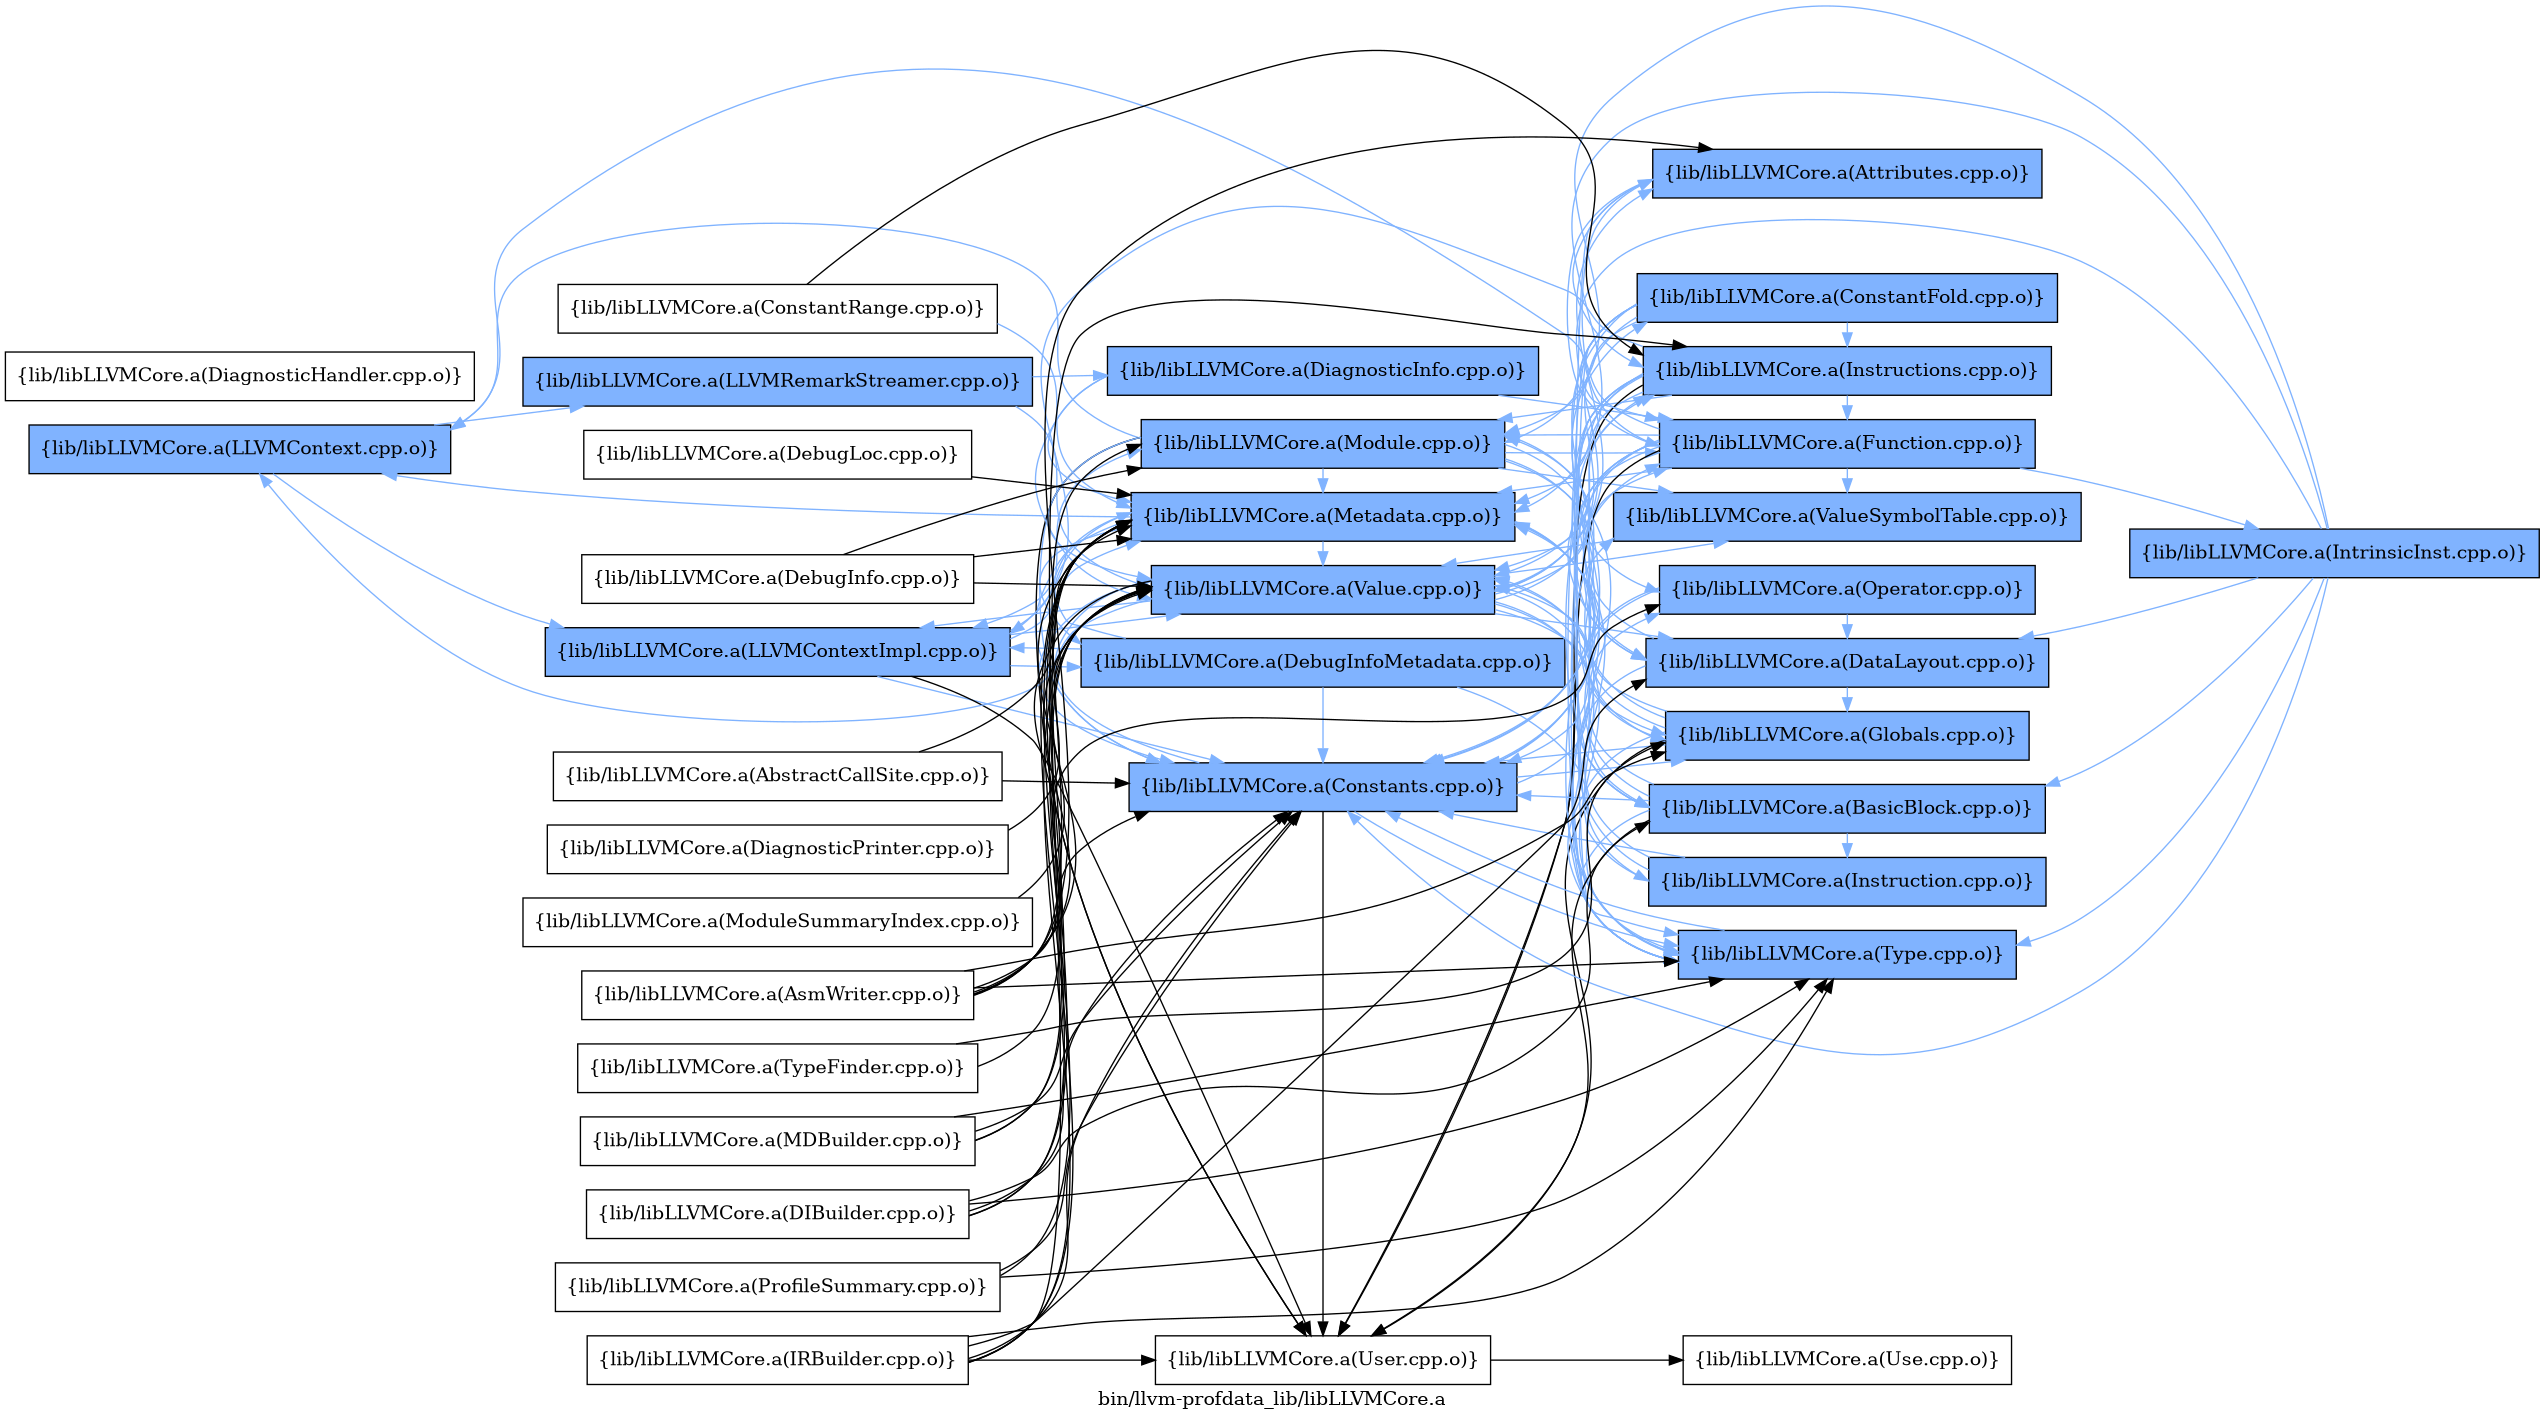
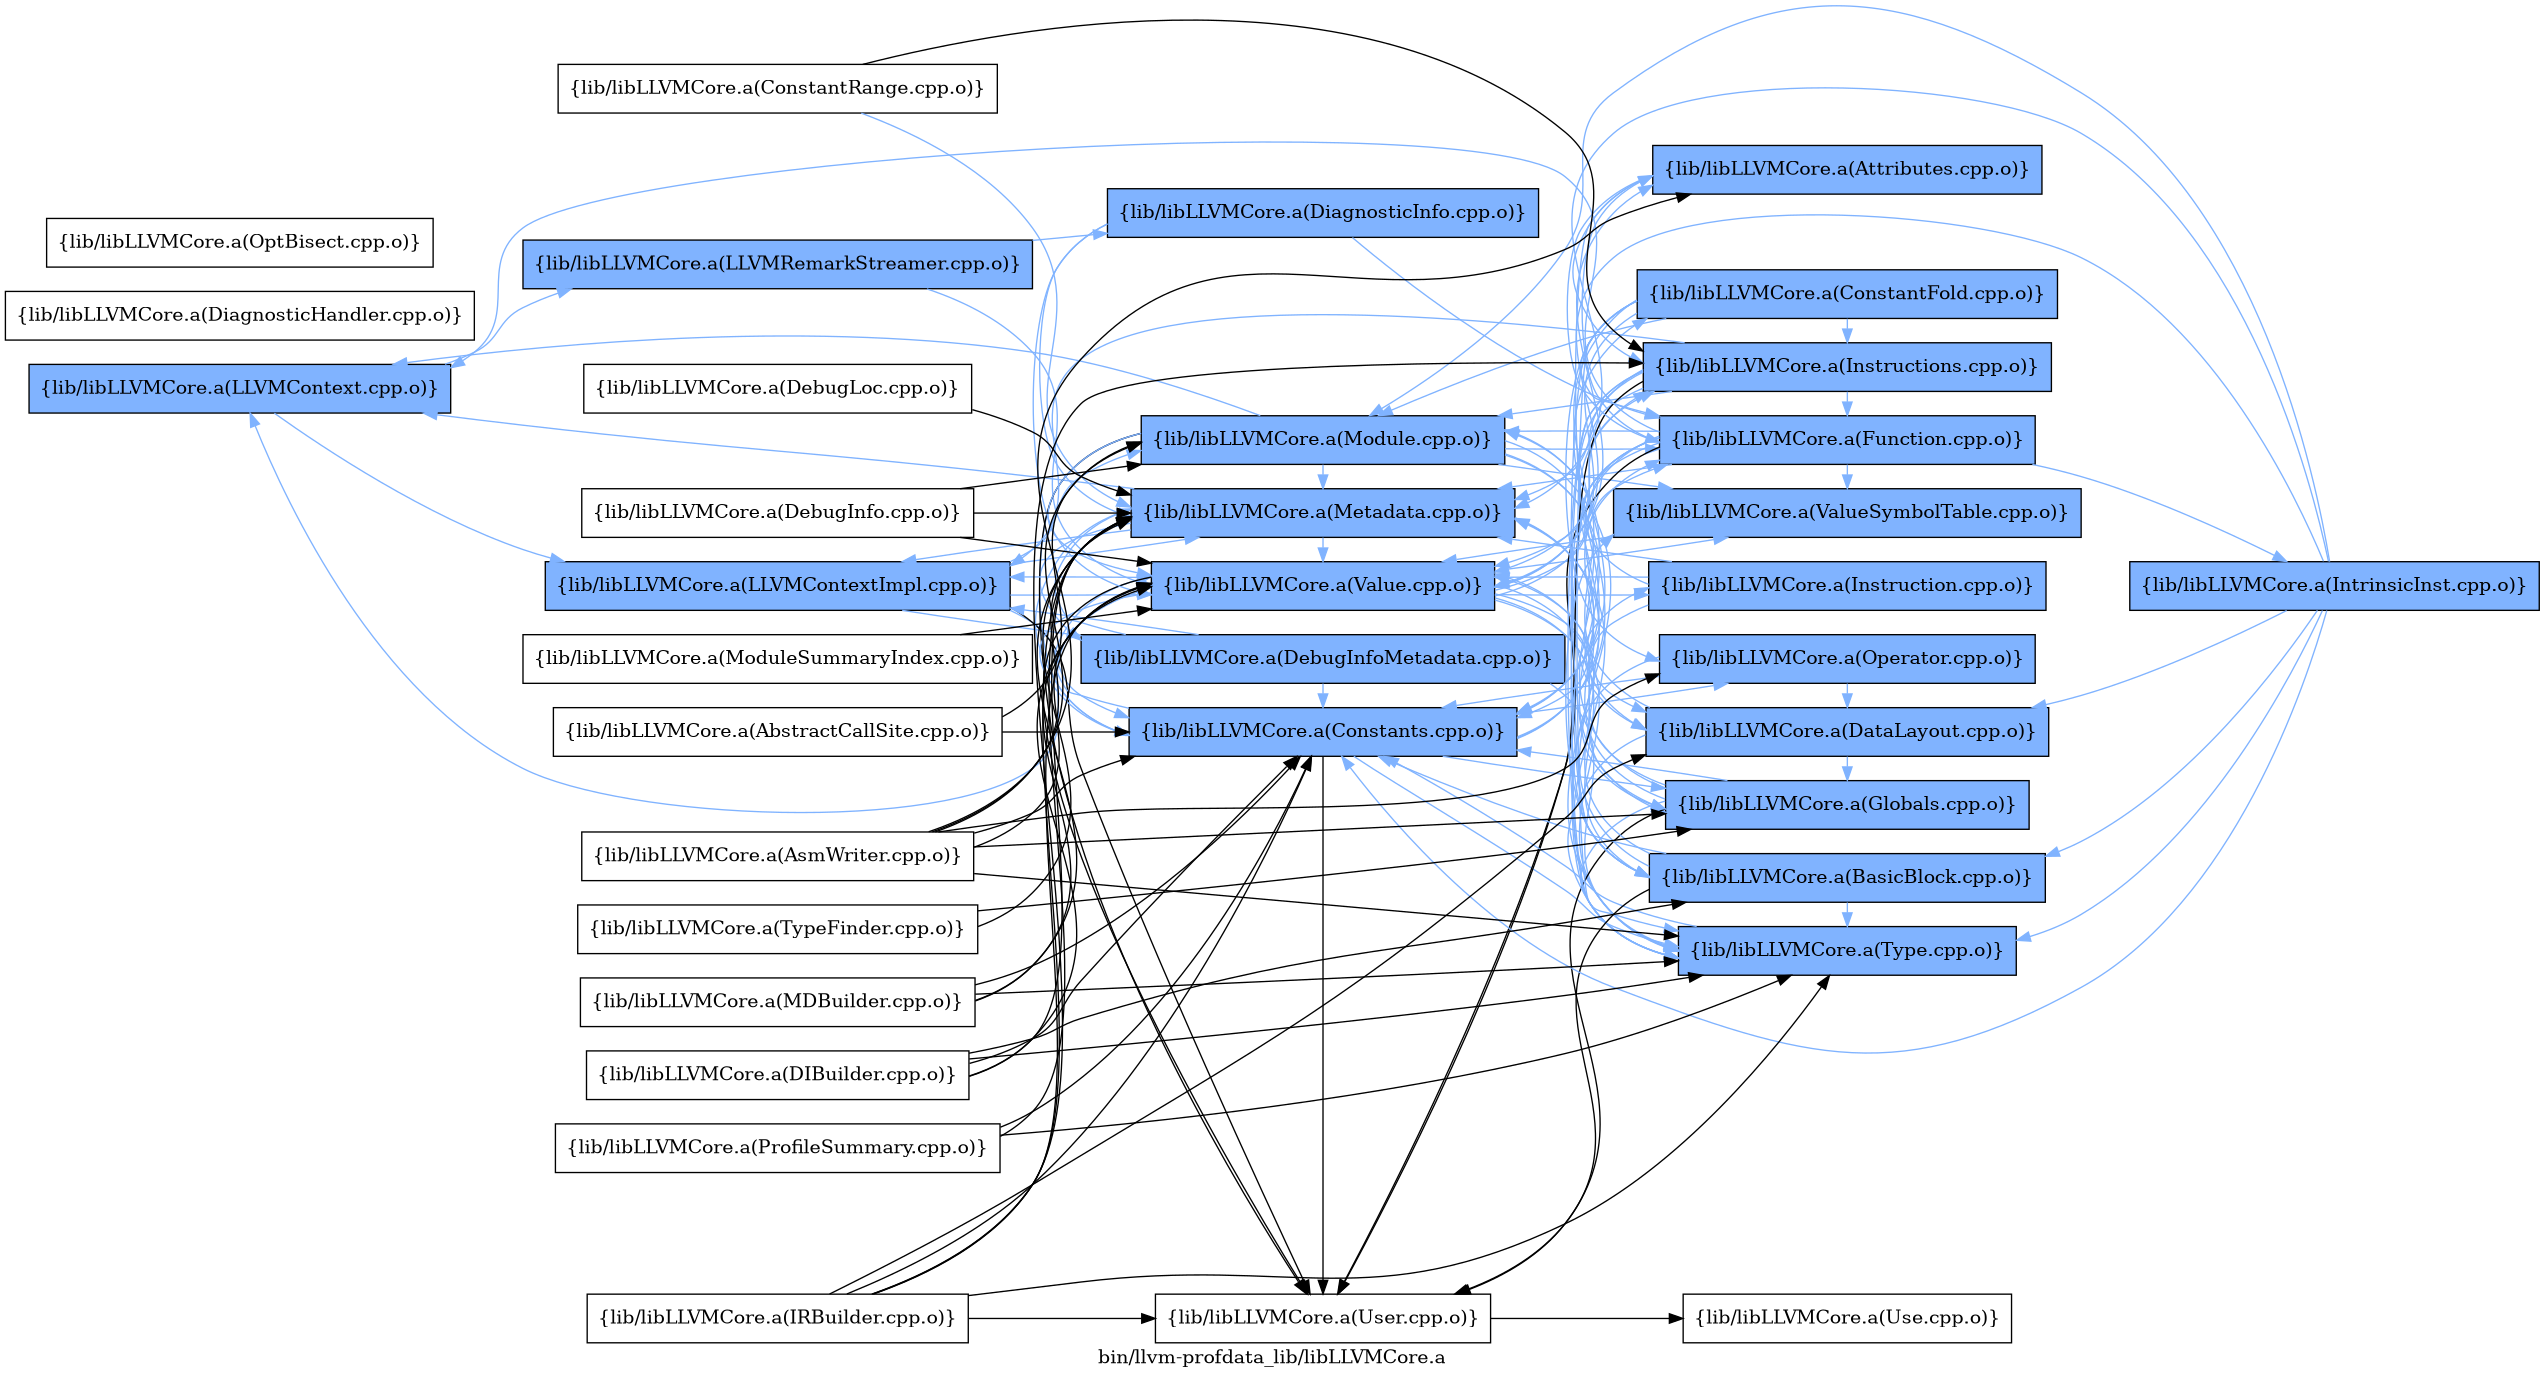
none -> (240, 243)
(1572, 511) -> none
(1049, 663) -> (1056, 577)
(778, 849) -> none
